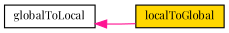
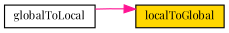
(121, 24) -> (110, 9)
